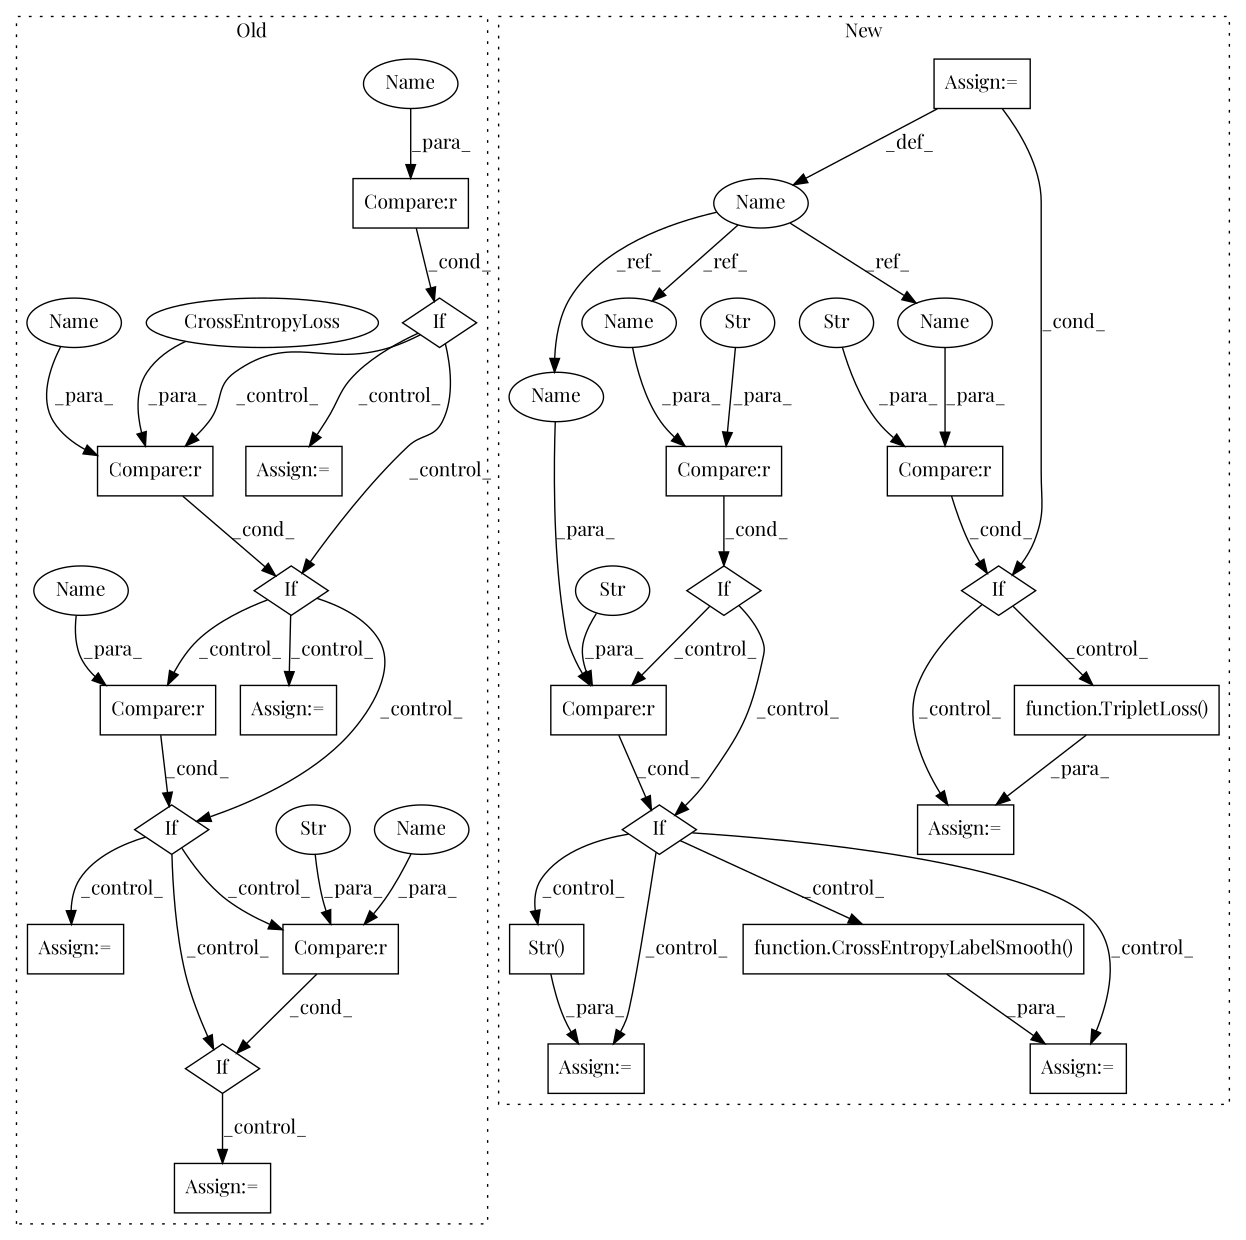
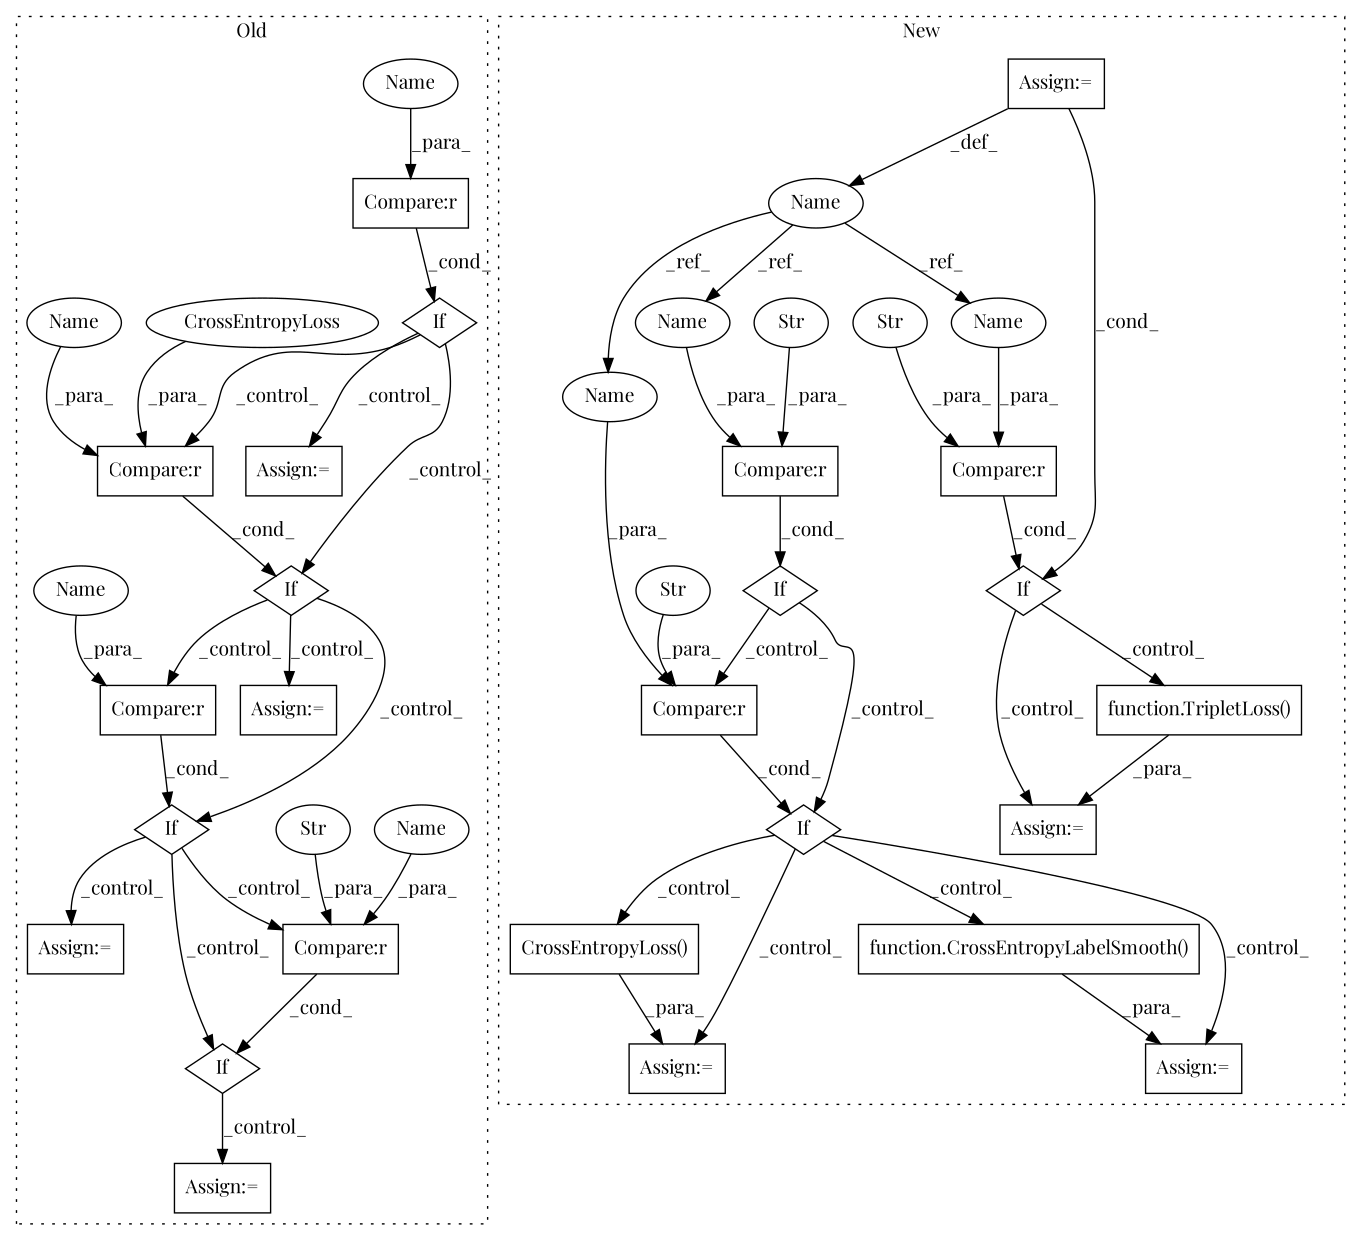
(547, 949) -> (604, 949)
